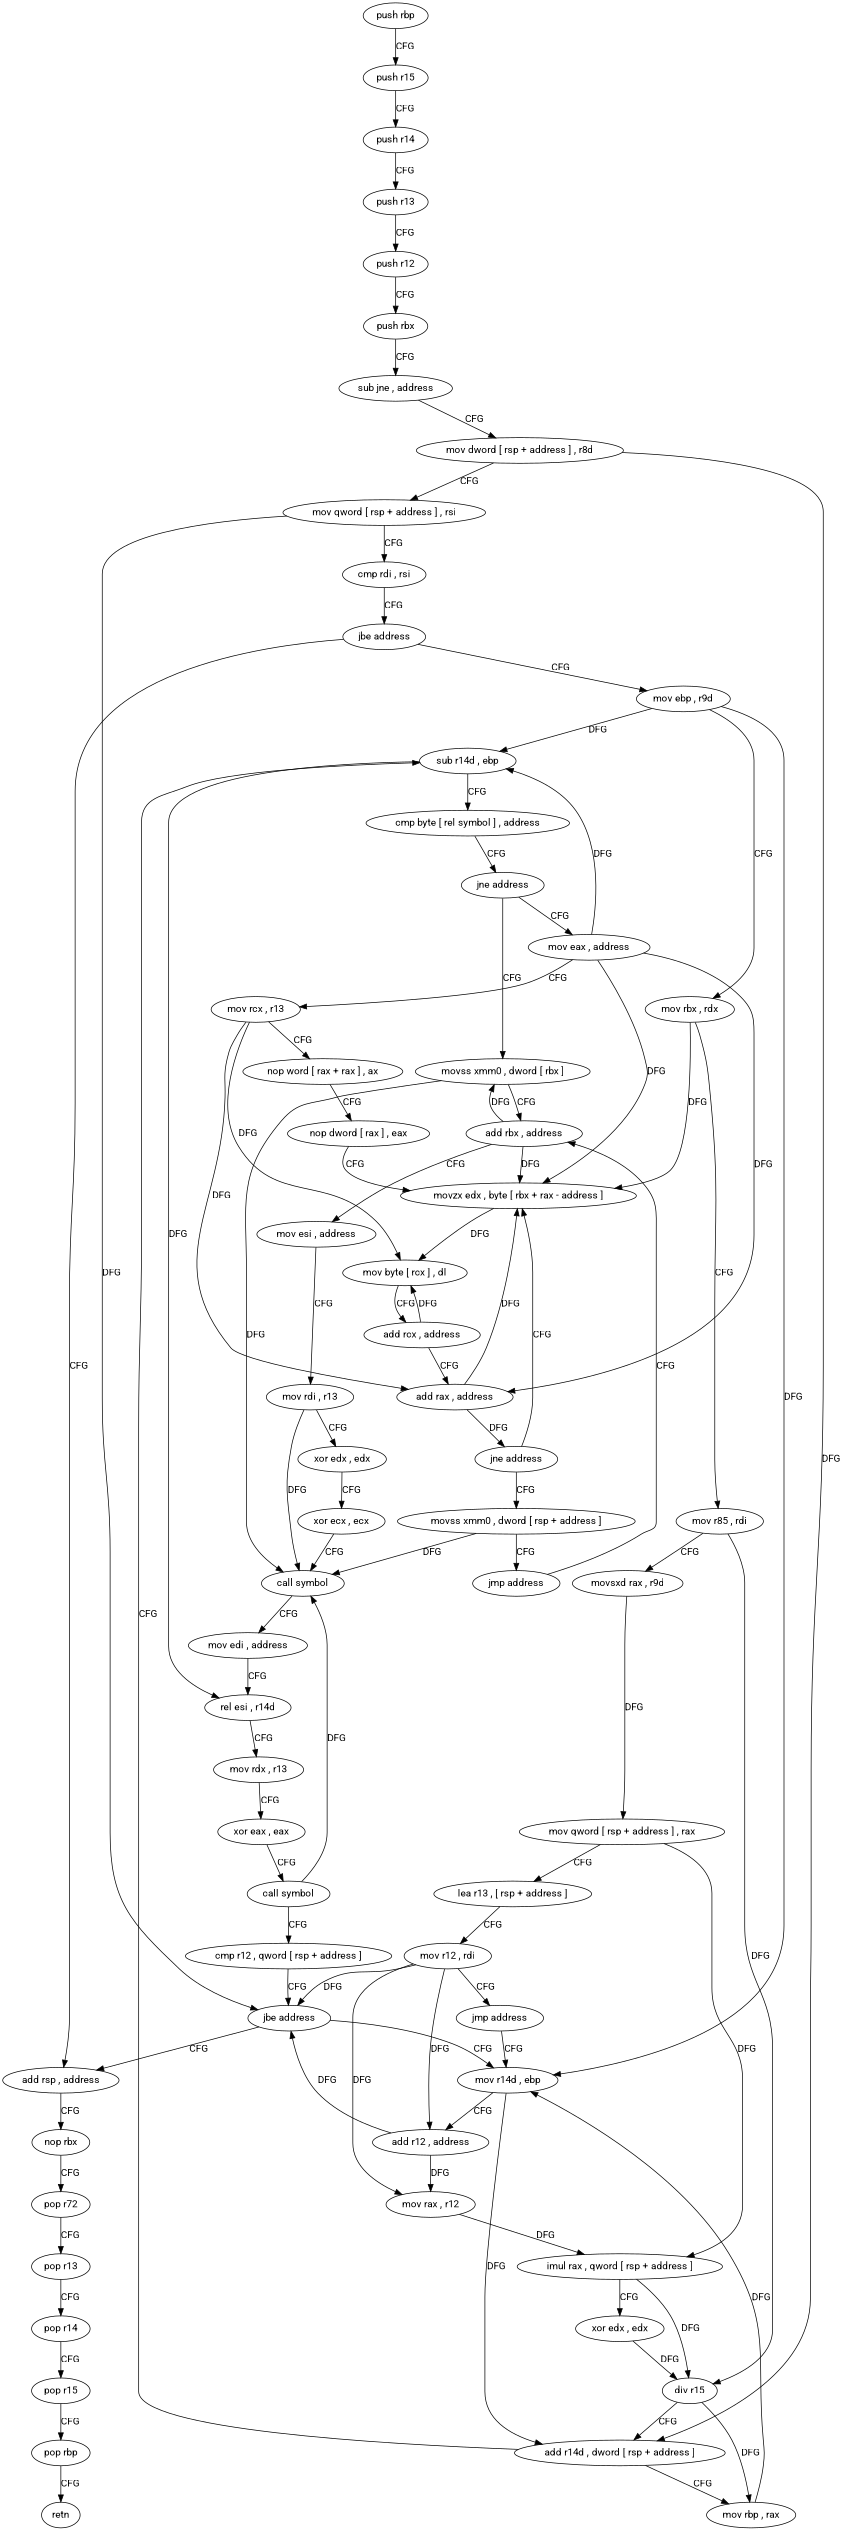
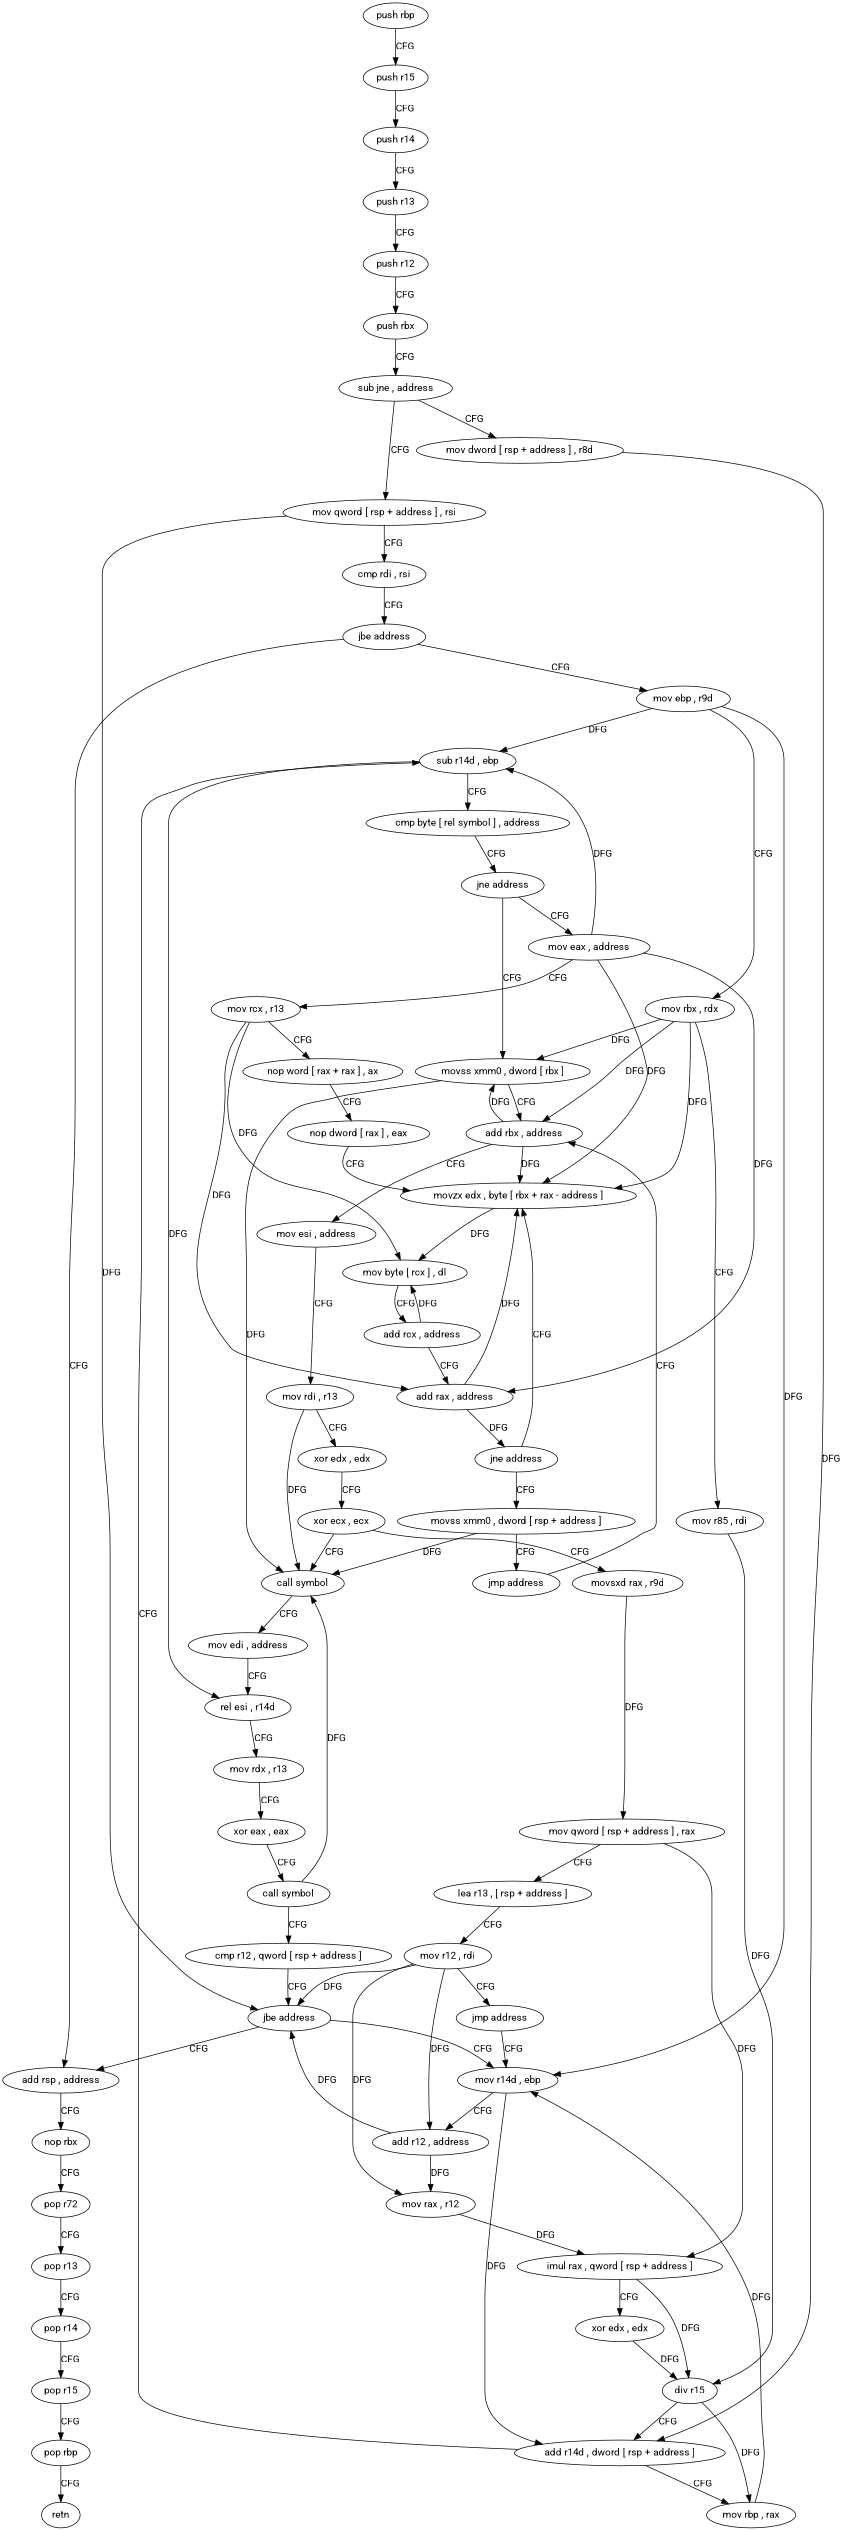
(455, 480) -> (390, 447)
none -> (602, 1038)
none -> (612, 1071)
(677, 1550) -> (488, 1539)
